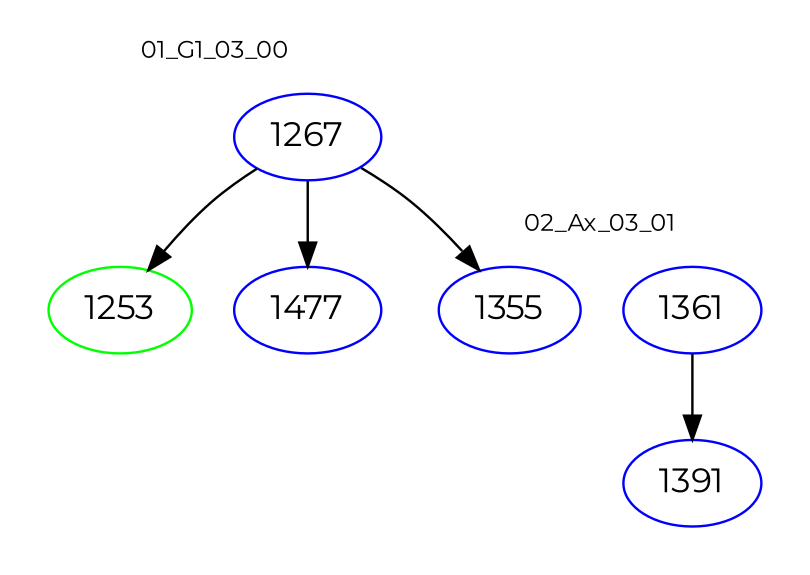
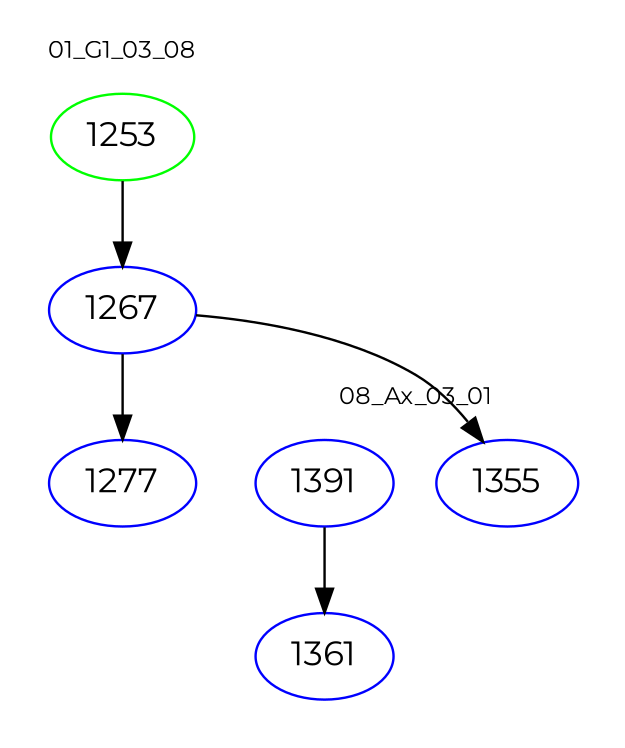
(215, 52) -> (123, 52)
(207, 206) -> (123, 212)
(601, 225) -> (416, 398)
(308, 310) -> (123, 483)
(692, 385) -> (325, 558)
